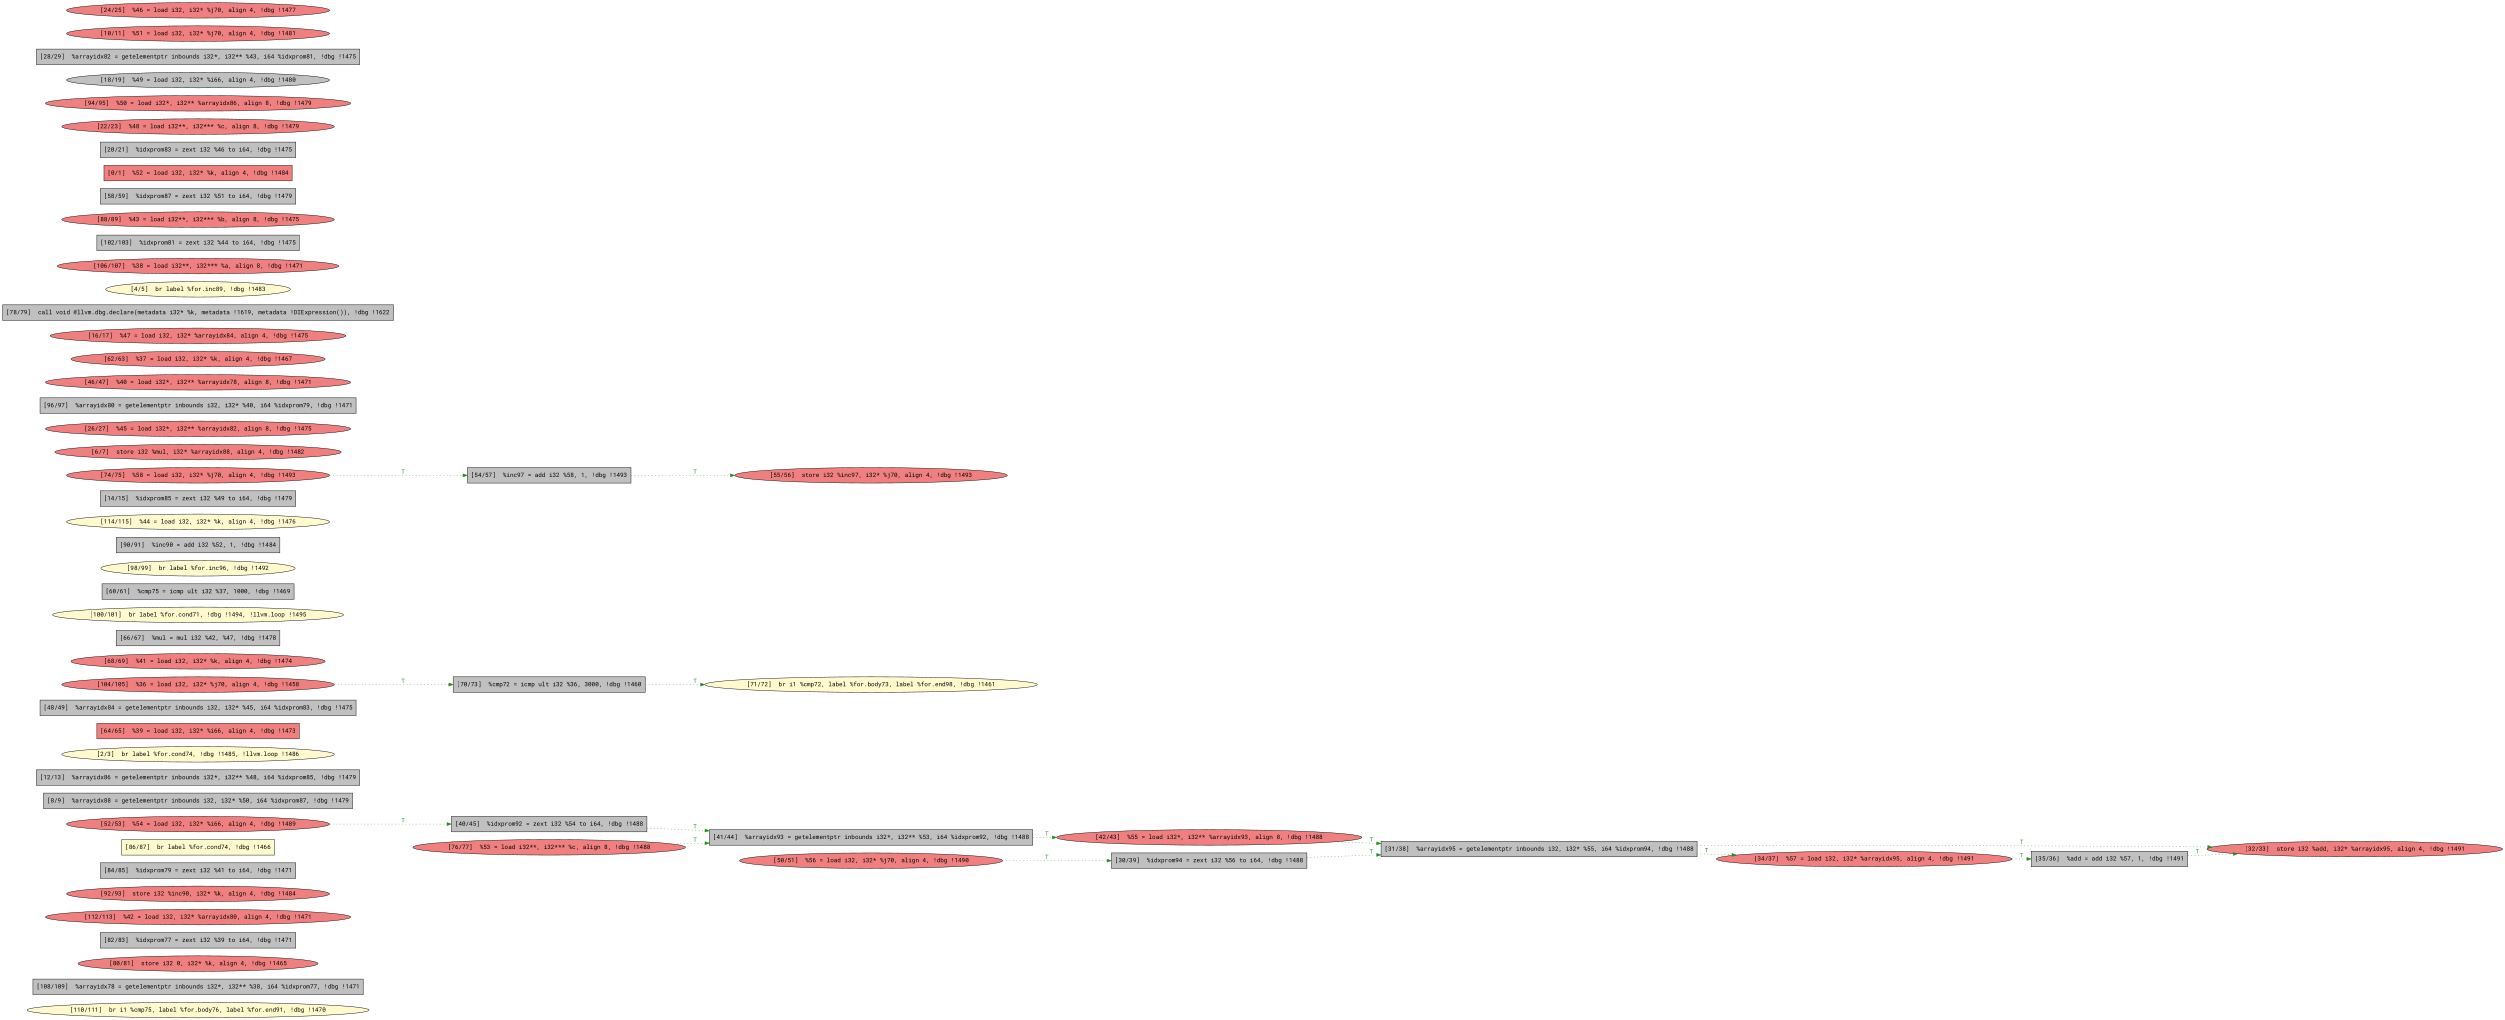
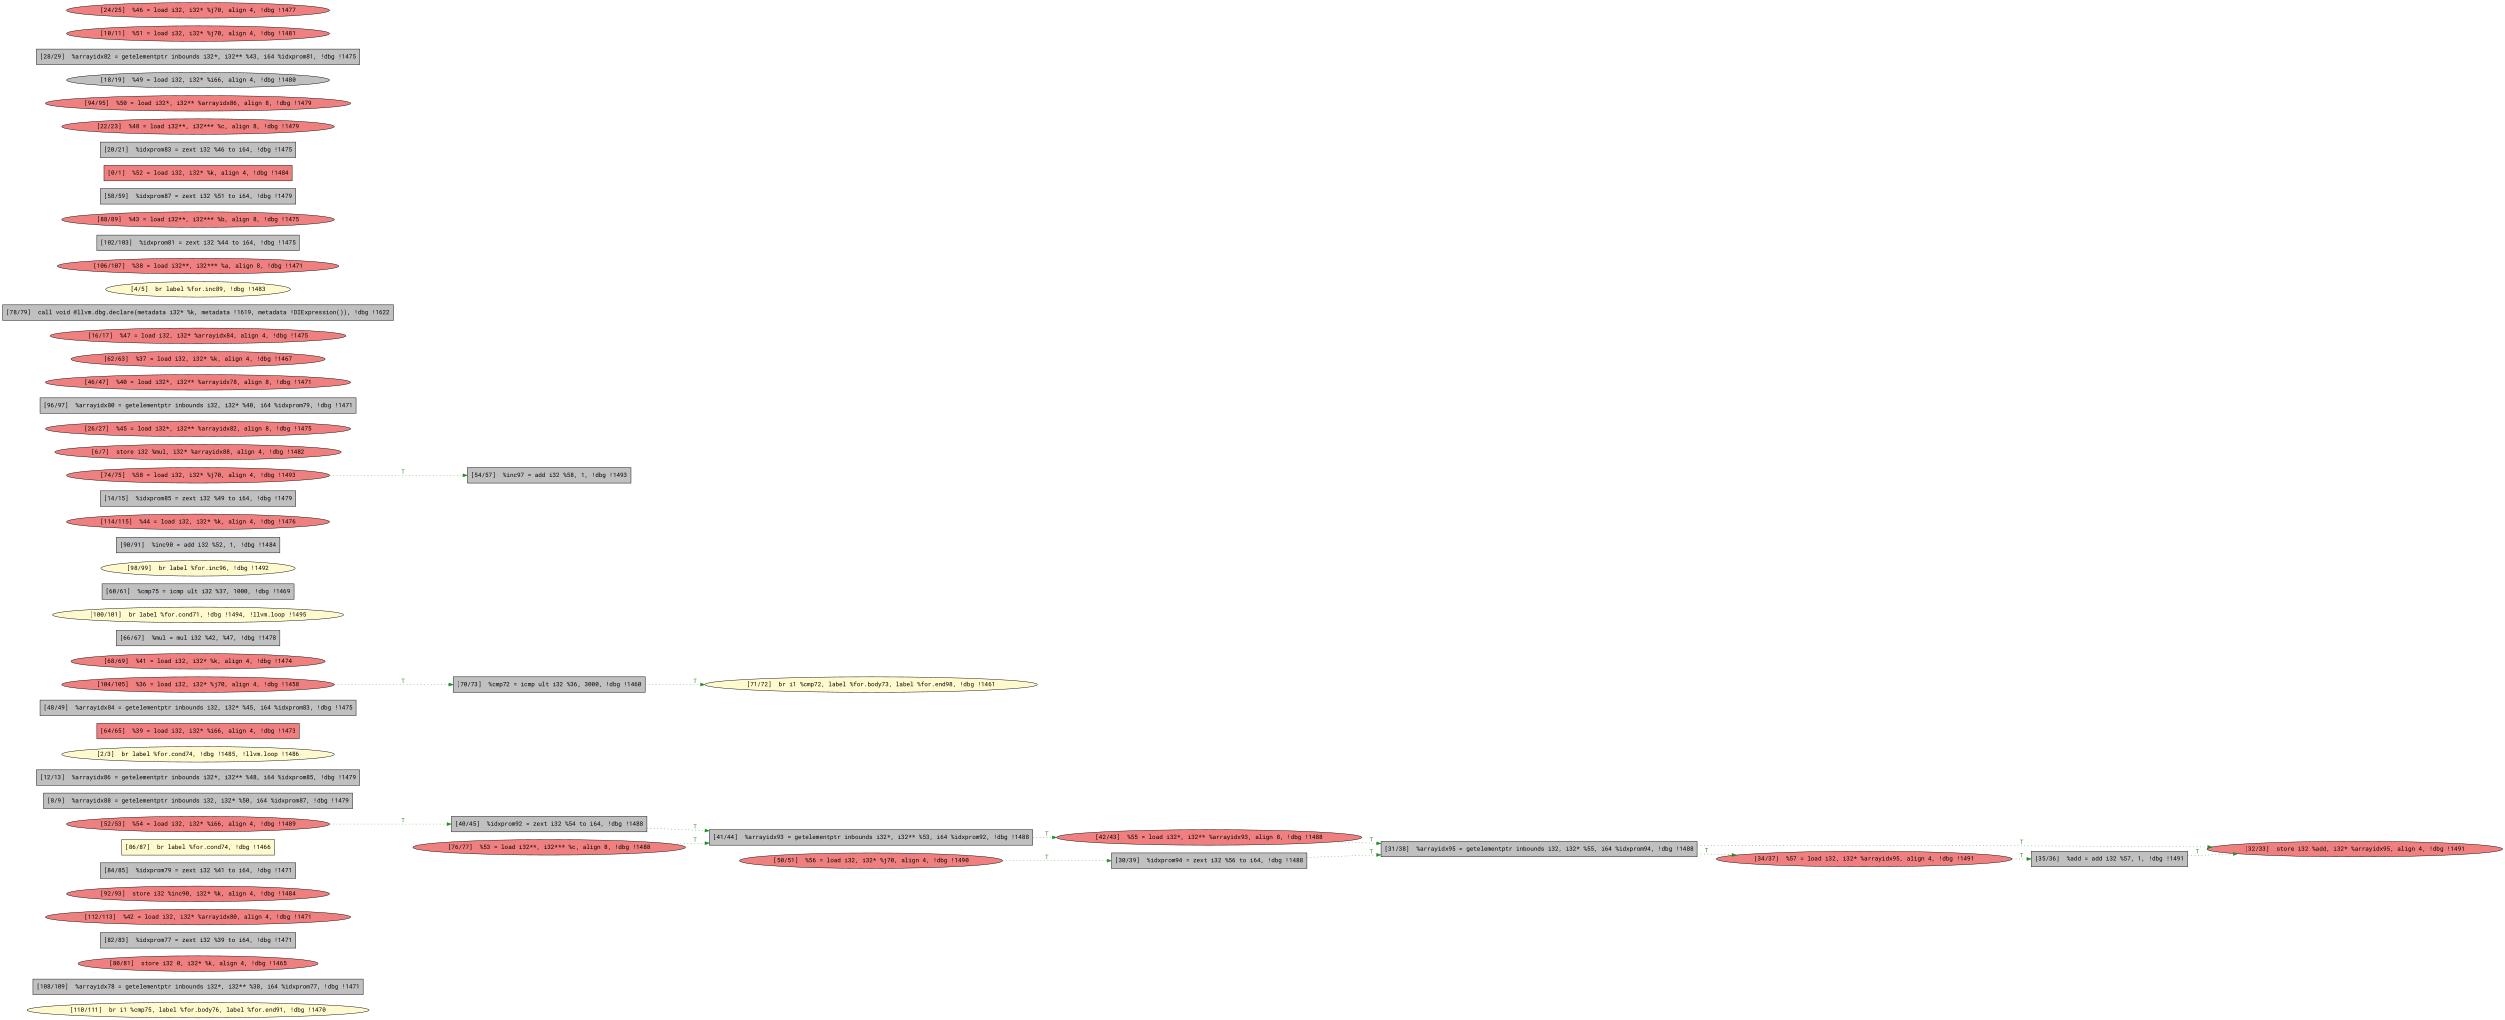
(871, 475) -> none
(198, 522) -> (198, 522)
